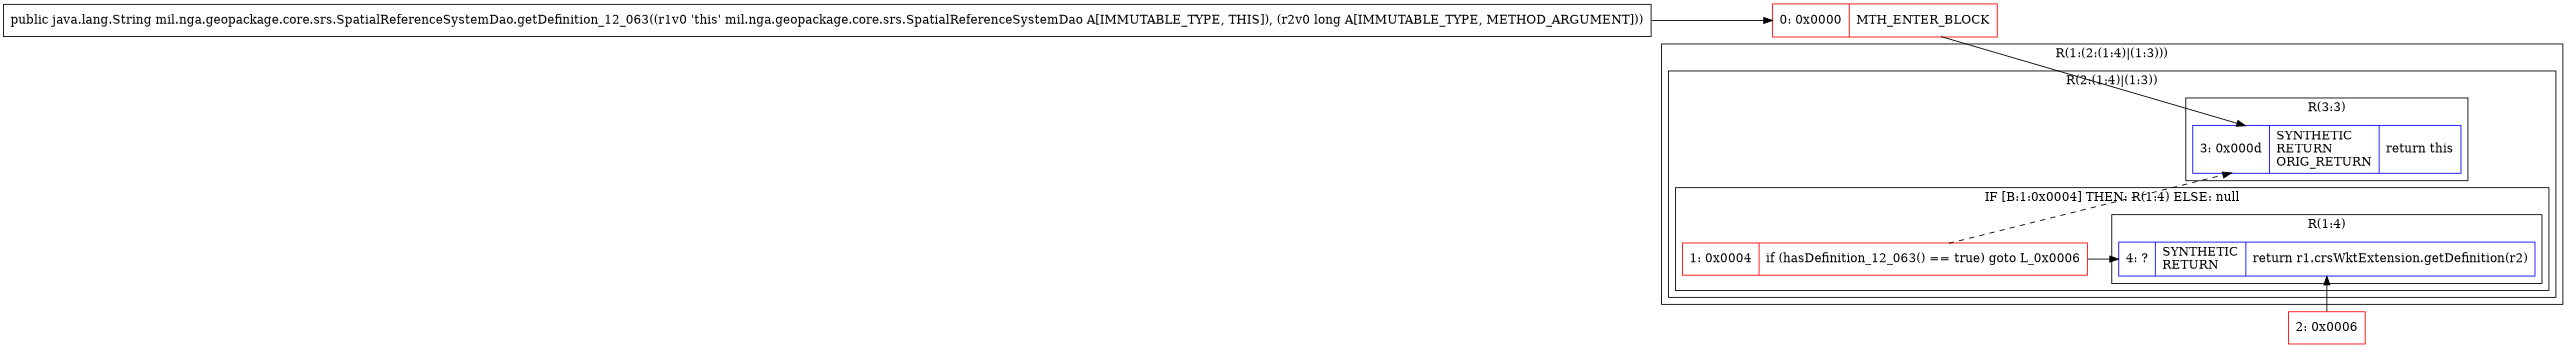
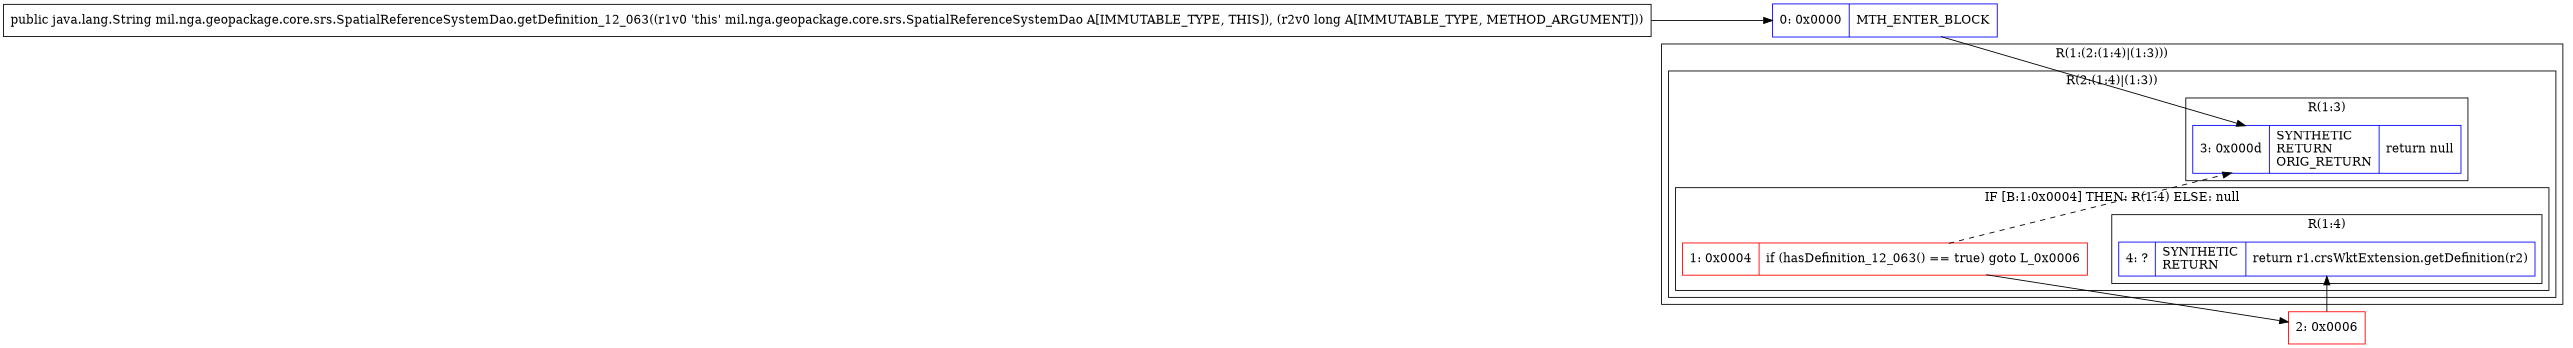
(1885, 20) -> (1885, 20)
(2327, 108) -> (2327, 108)
(2420, 149) -> (2420, 149)
(2099, 259) -> (2133, 298)
